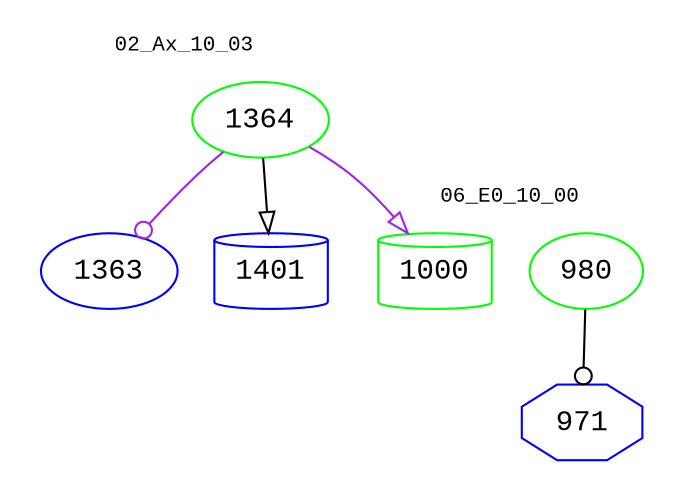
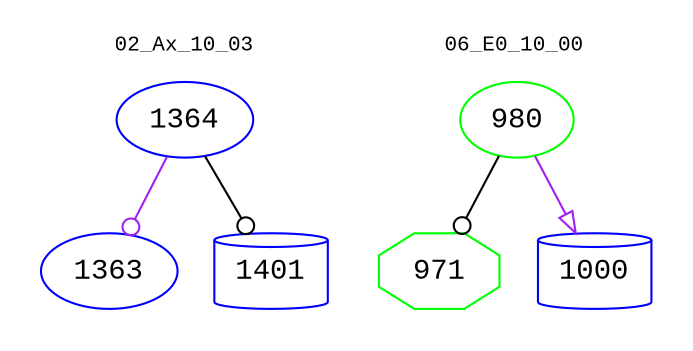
(261, 120) -> (185, 120)
(265, 185) -> (223, 187)
(375, 197) -> (550, 185)
(435, 271) -> (595, 271)
(582, 422) -> (439, 271)
